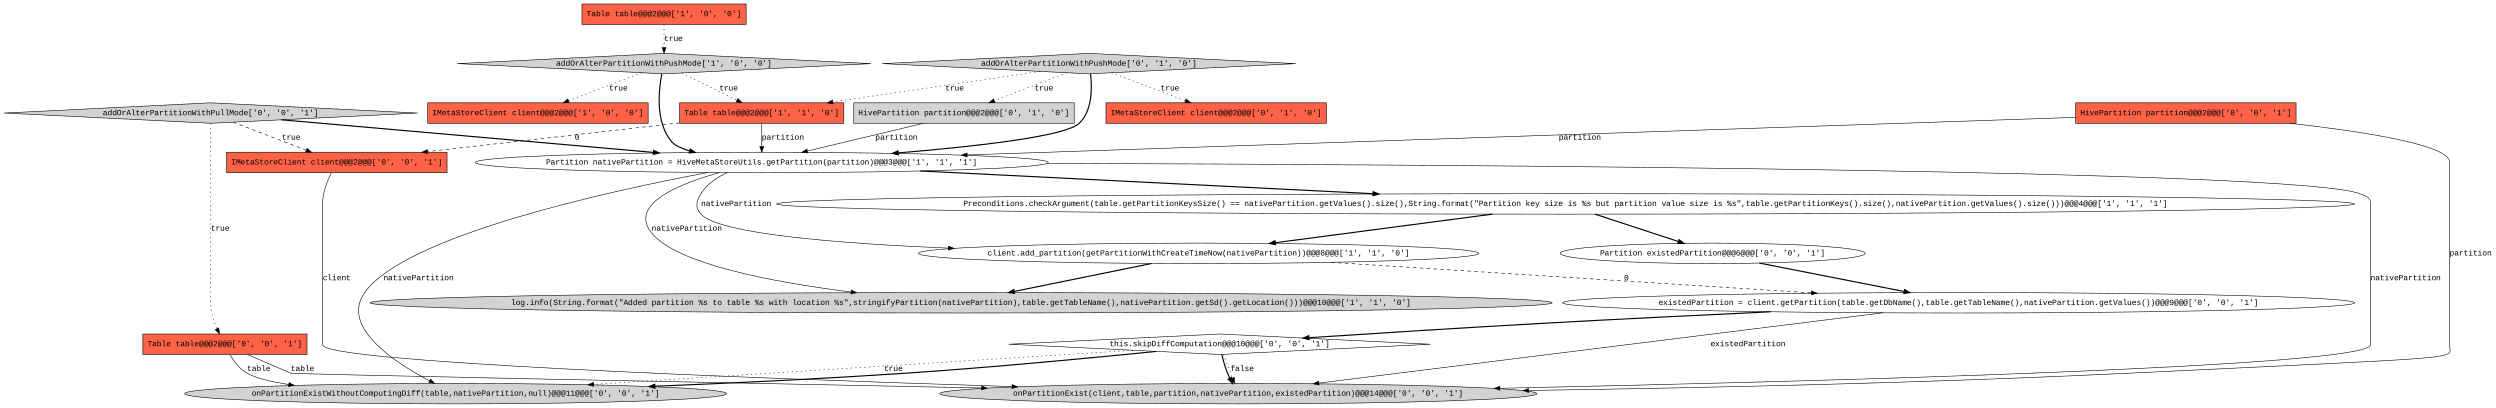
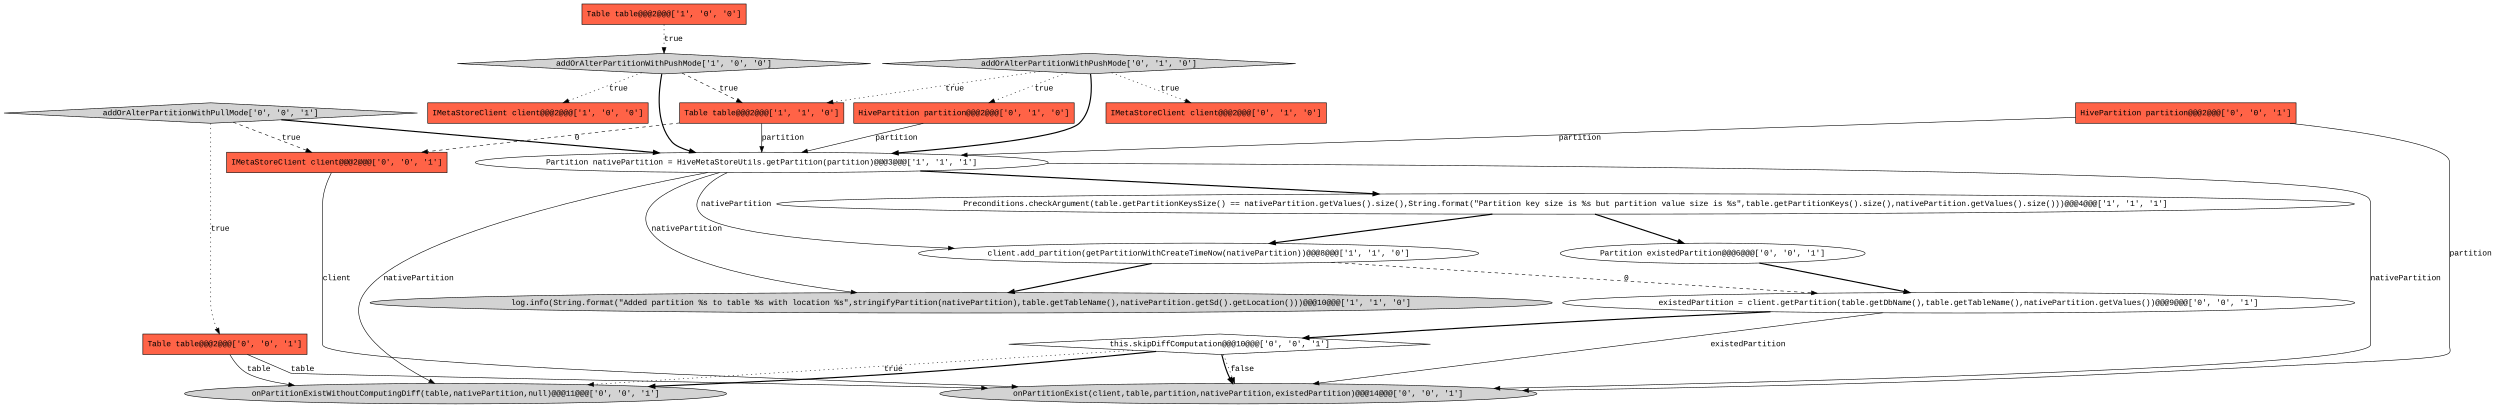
(709, 87) -> (709, 87)
(964, 113) -> (964, 113)
